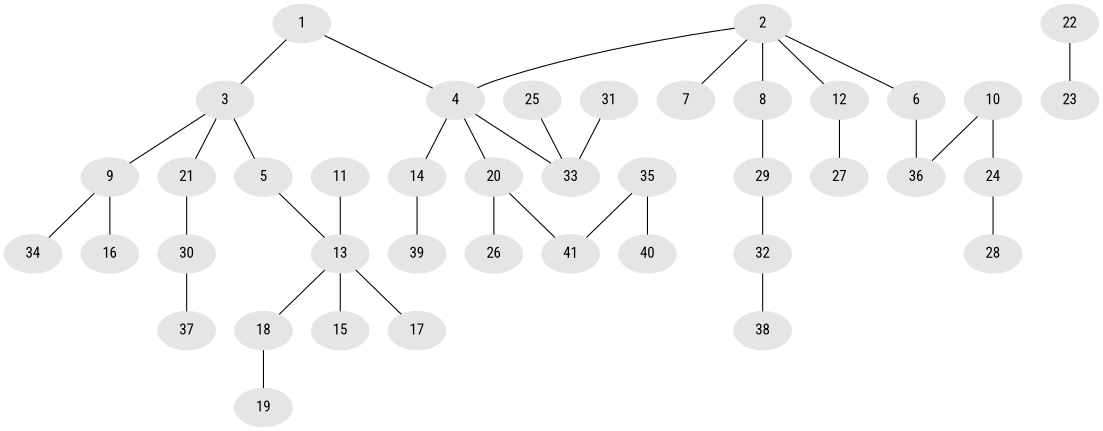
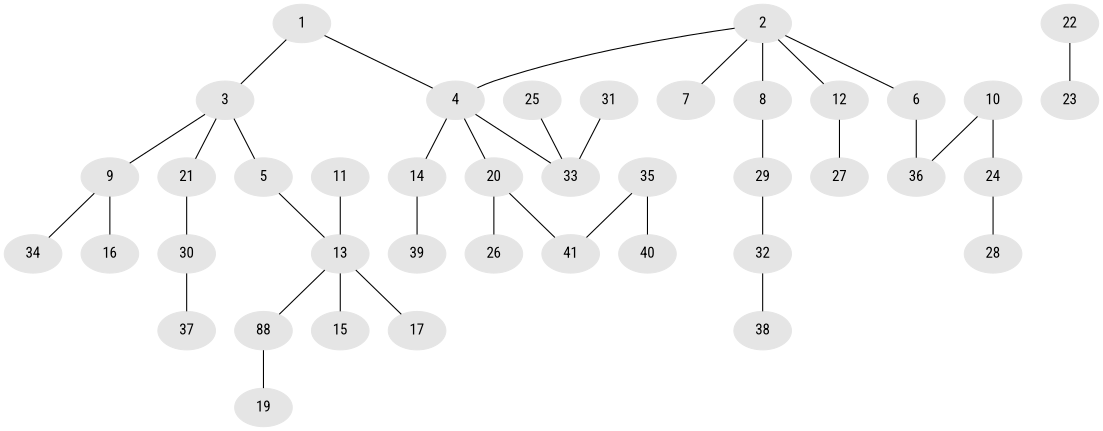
(263, 331) -> (263, 331)
